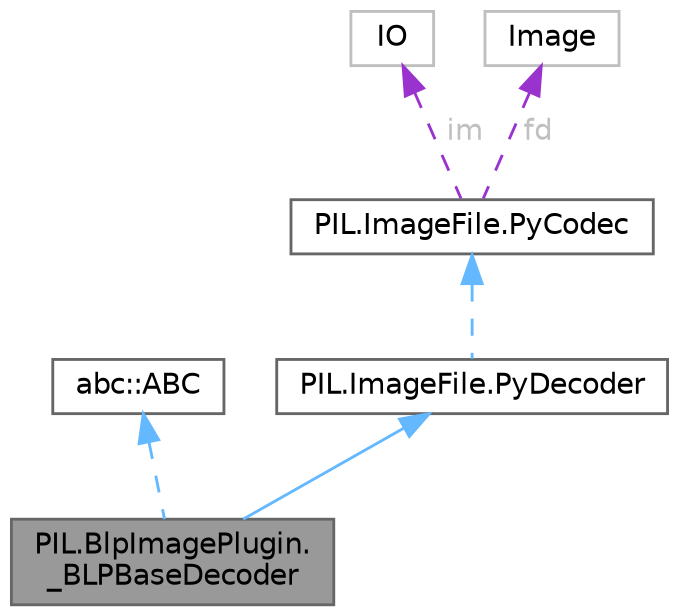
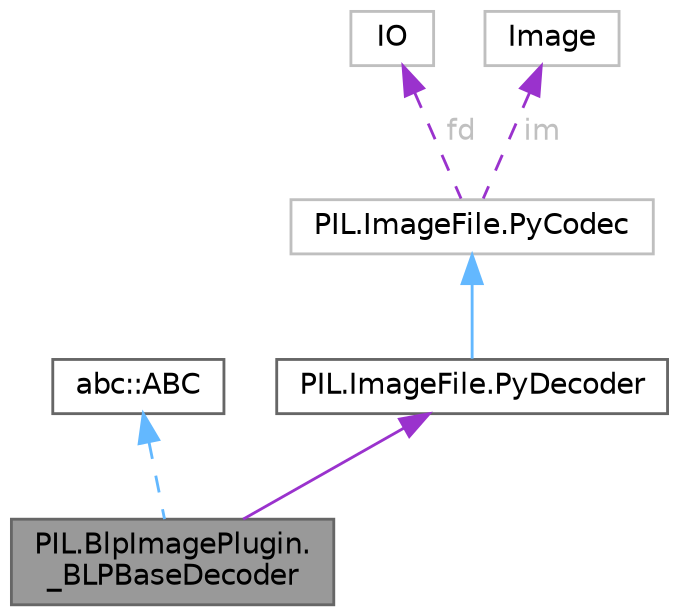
(461, 133) -> (456, 133)
(533, 133) -> (538, 133)
(472, 227) -> (472, 227)
(472, 322) -> (472, 322)
(324, 473) -> (324, 473)
